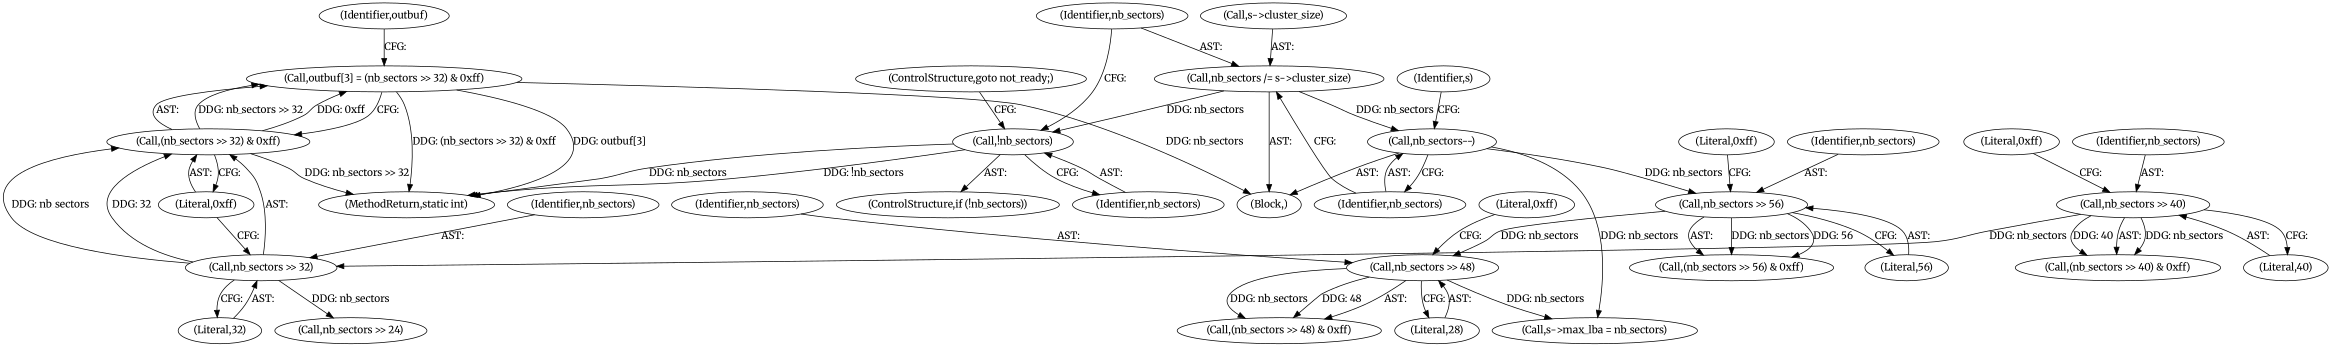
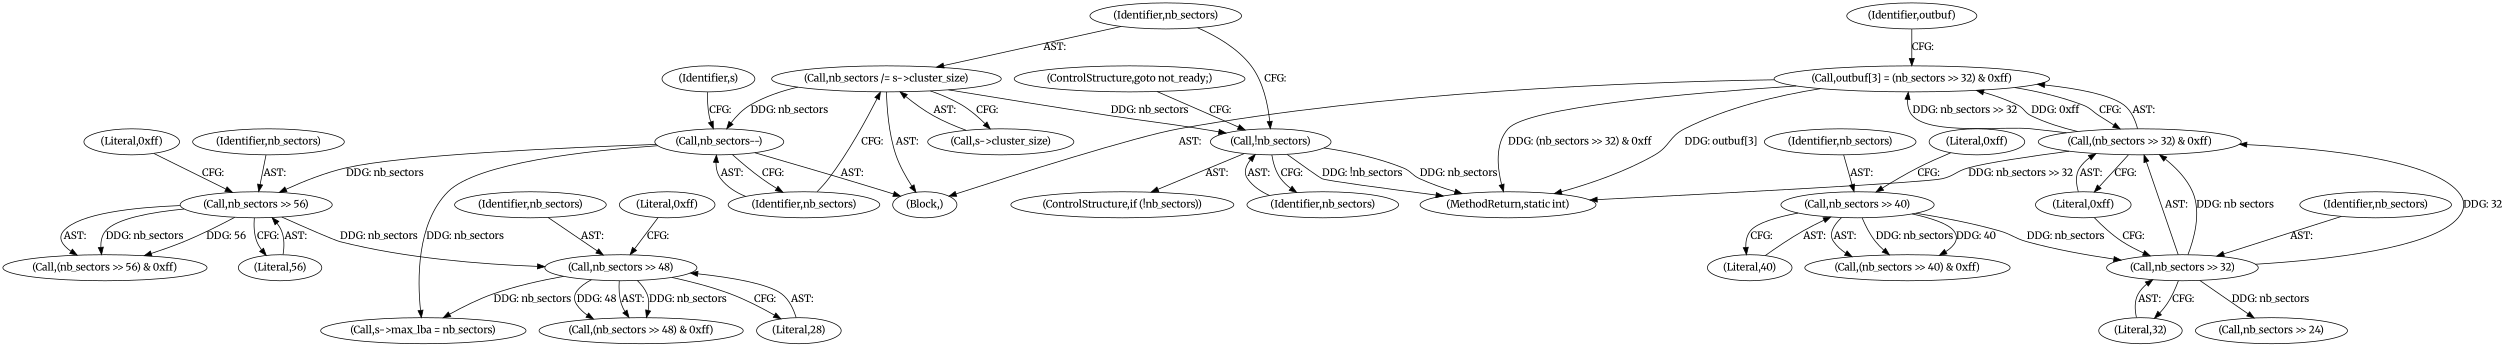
none -> (960, 104)
(1205, 142) -> (1191, 142)
